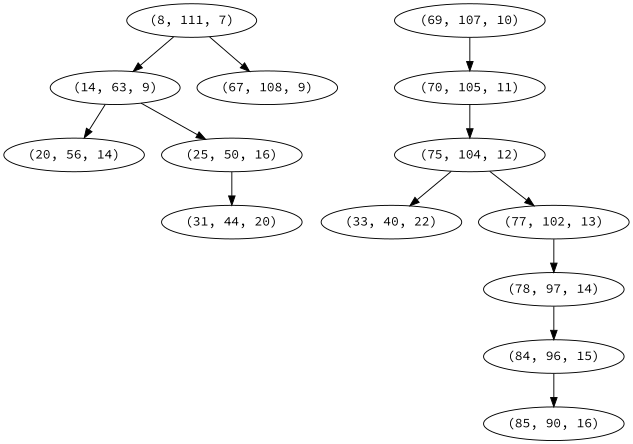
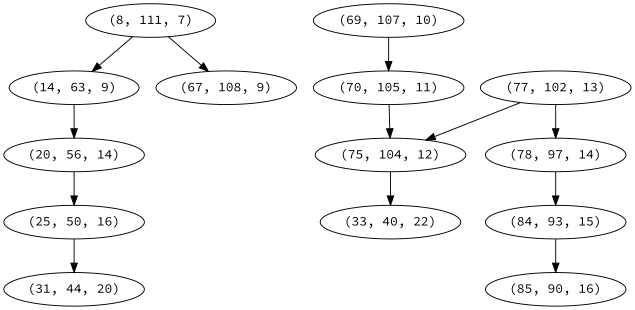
(169, 119) -> (74, 184)
(508, 186) -> (477, 120)
(554, 357) -> (556, 222)
